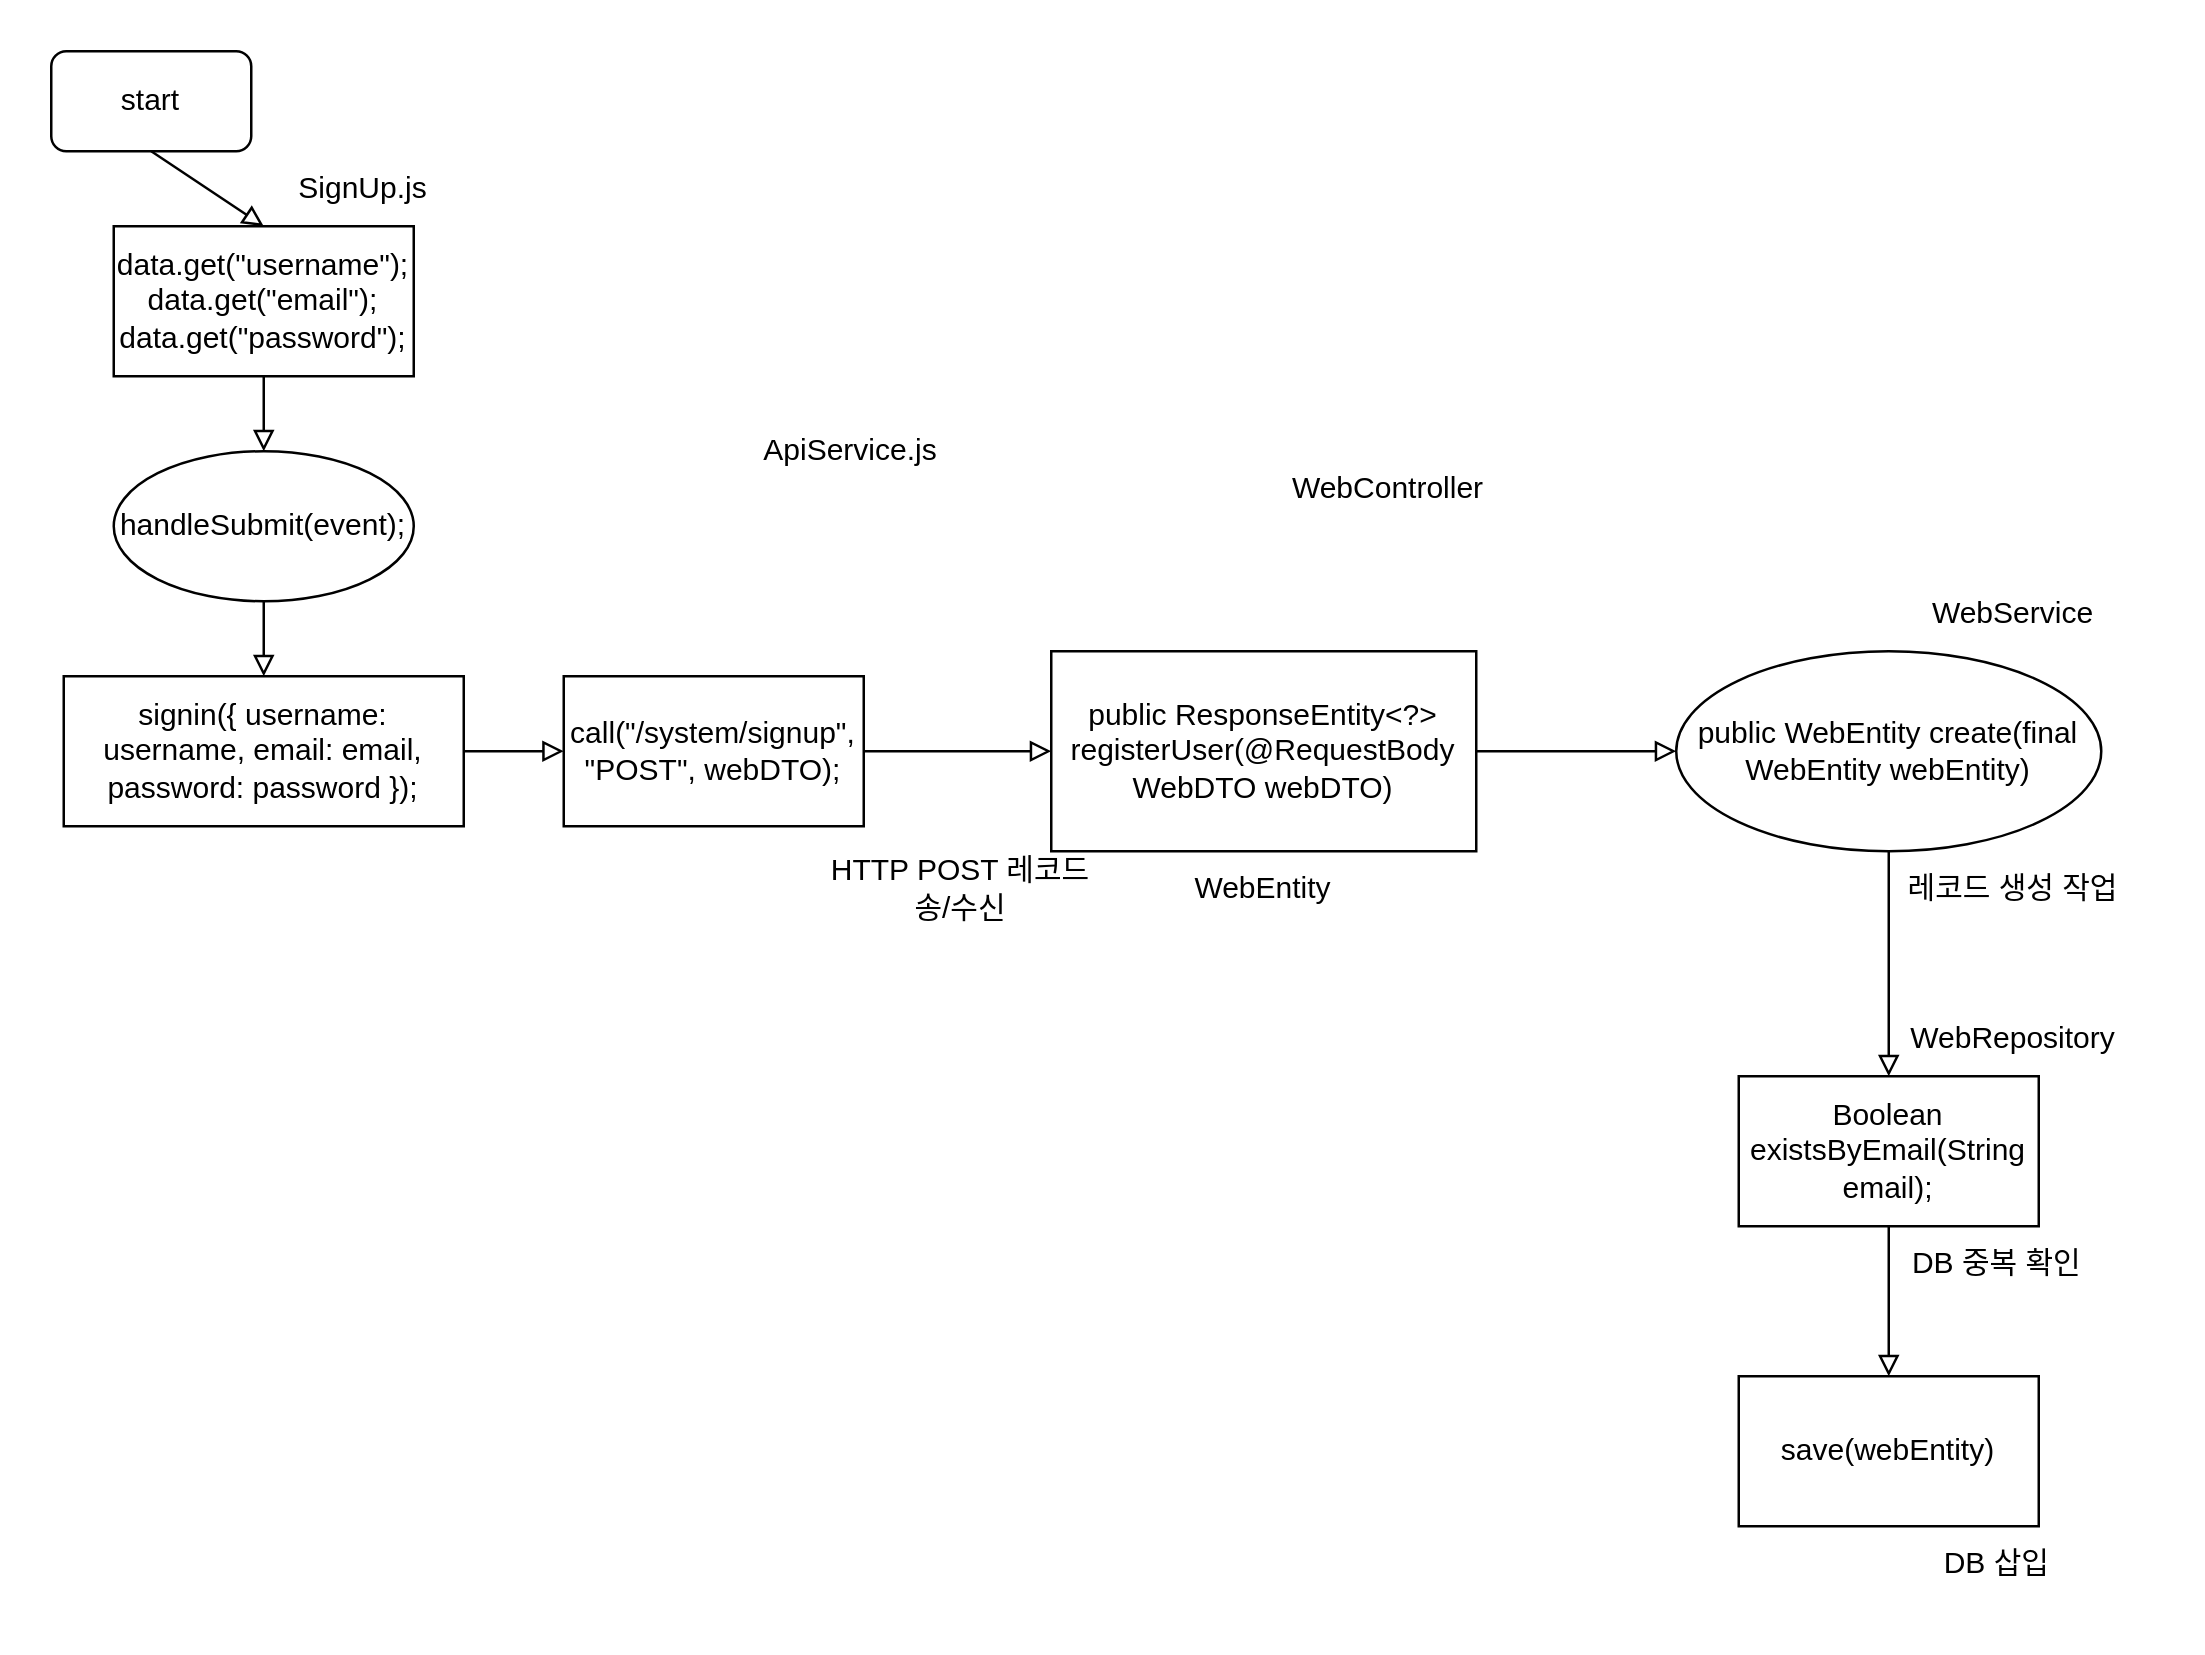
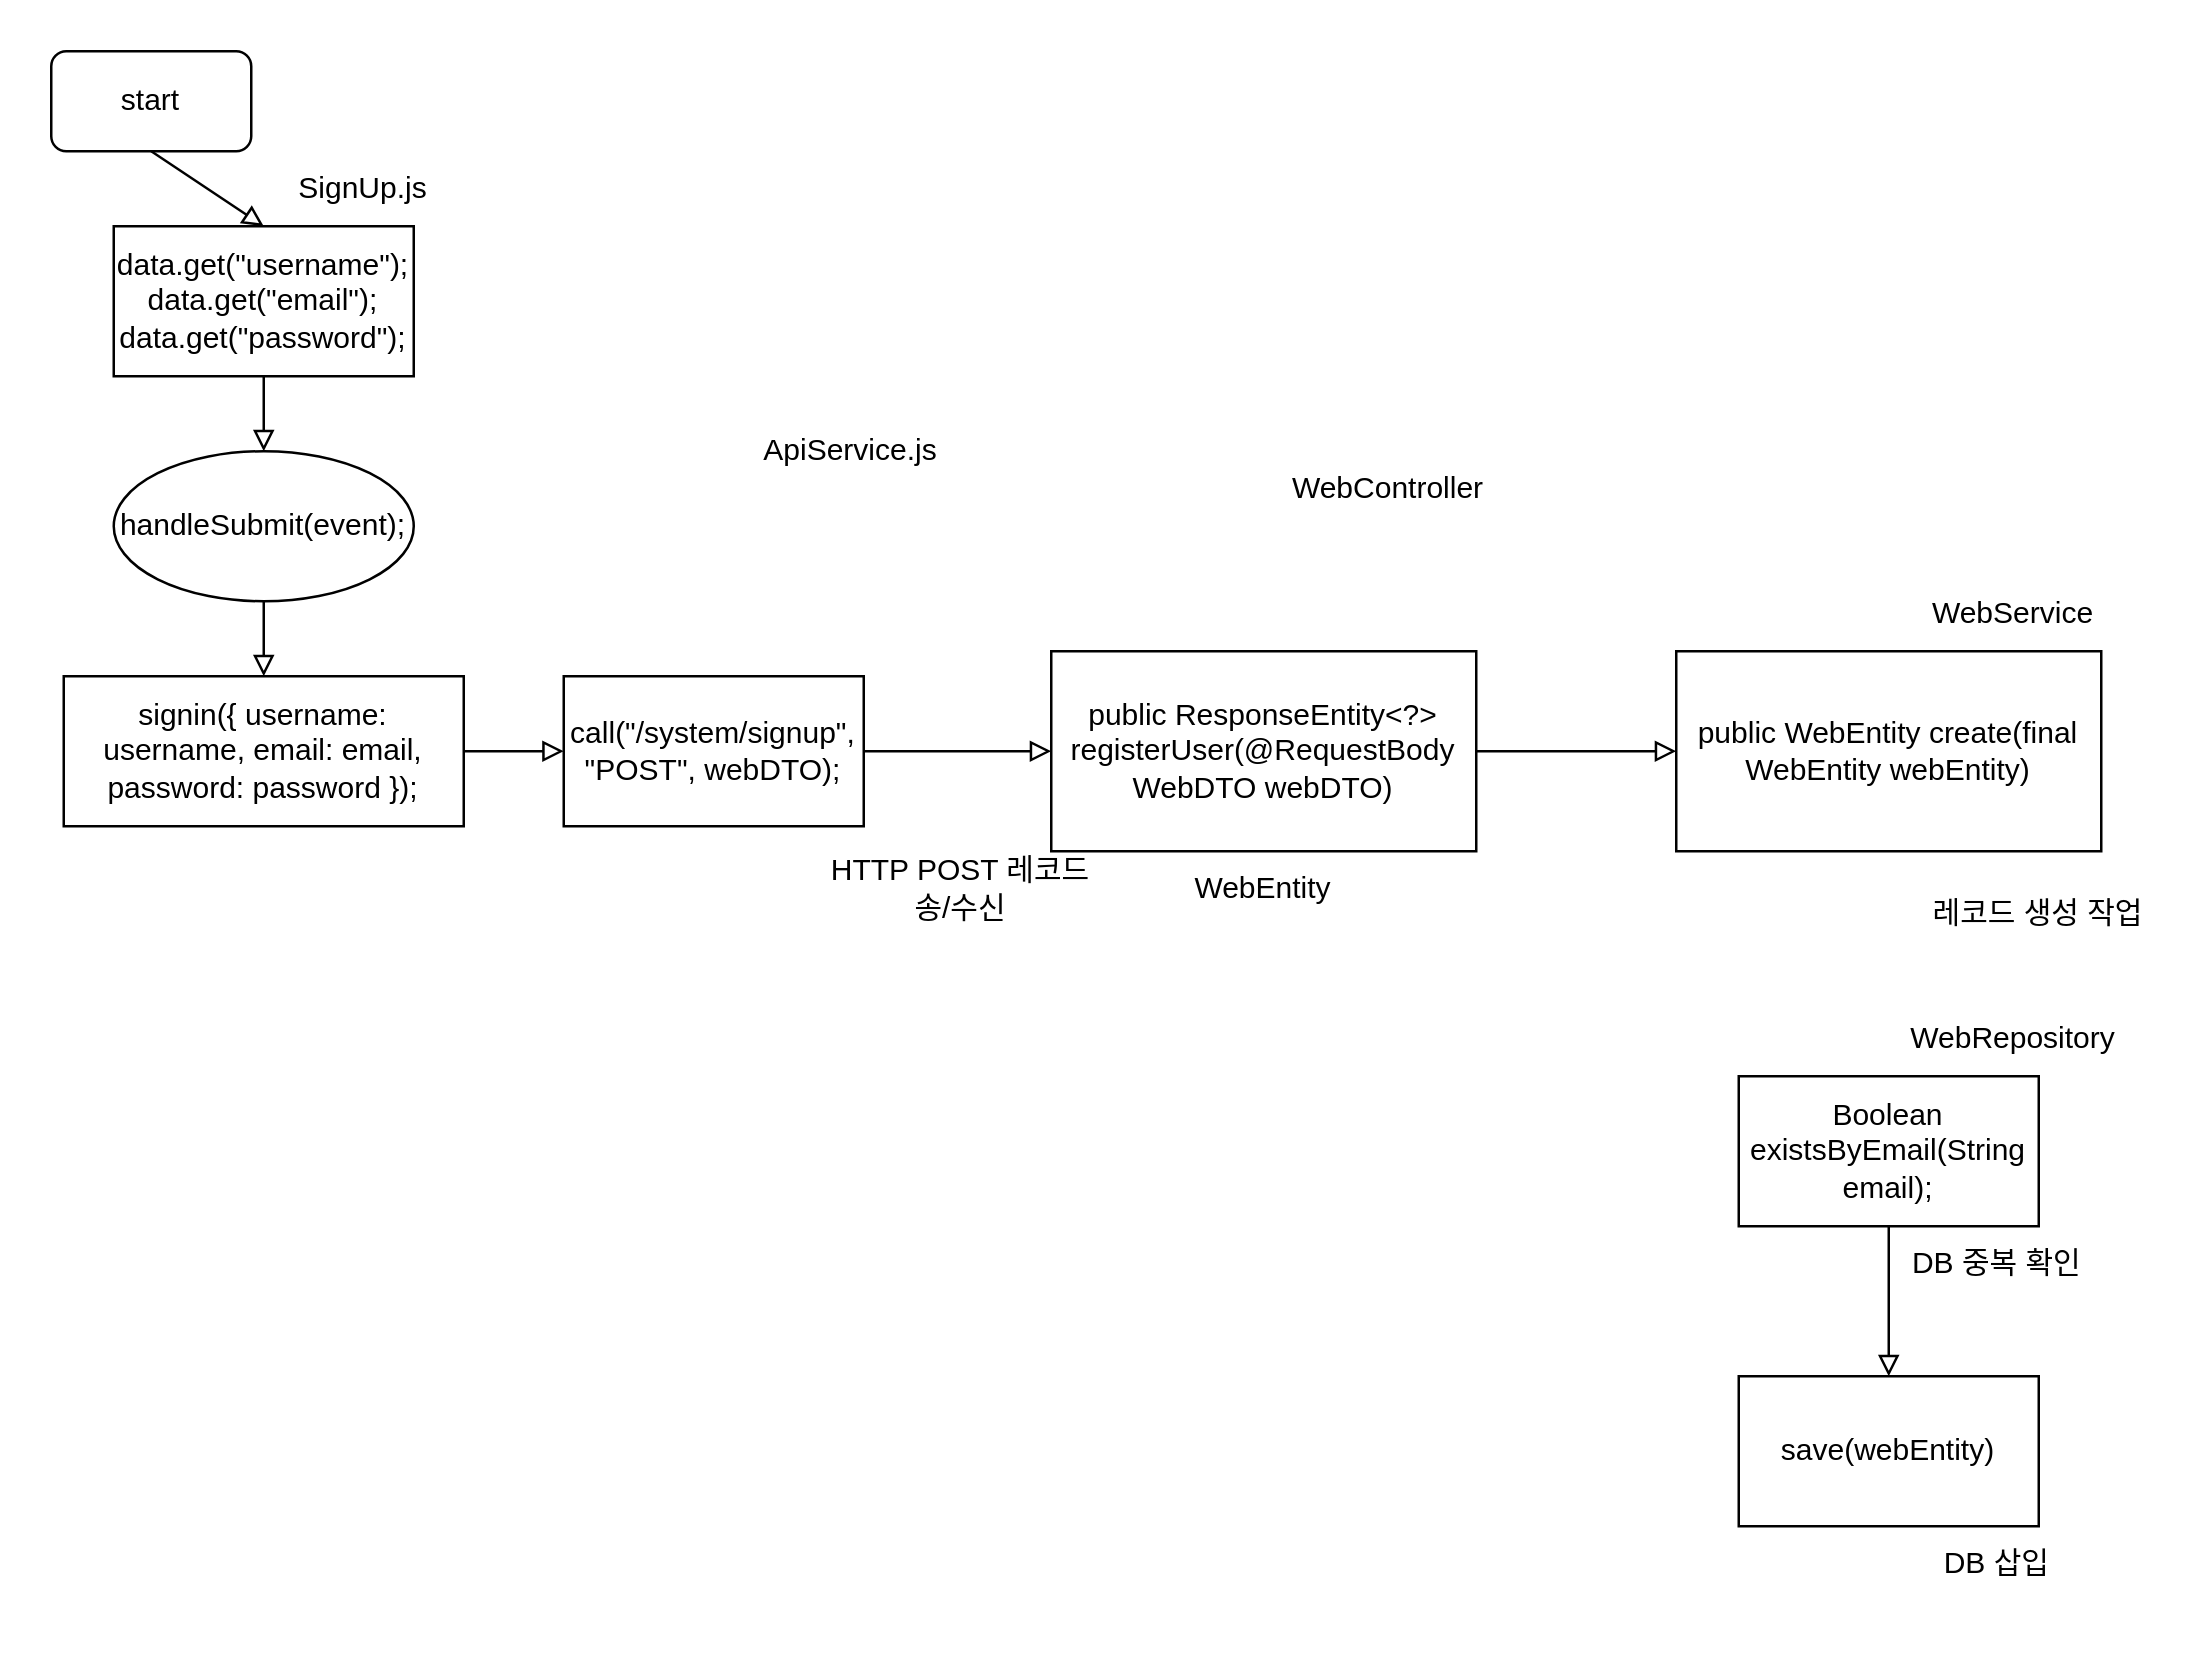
(1889, 751) -> (1889, 751)
(2014, 889) -> (2039, 914)
(1889, 954) -> none
